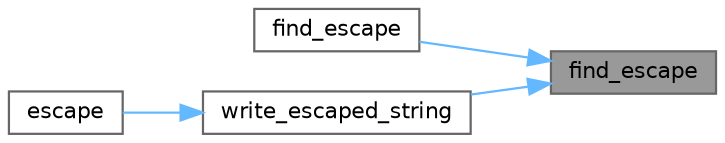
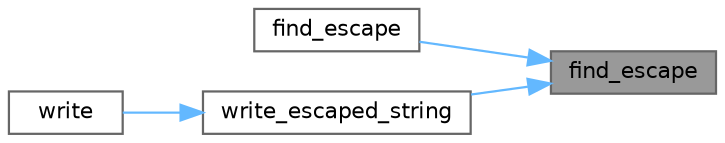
(66, 113) -> (66, 113)
